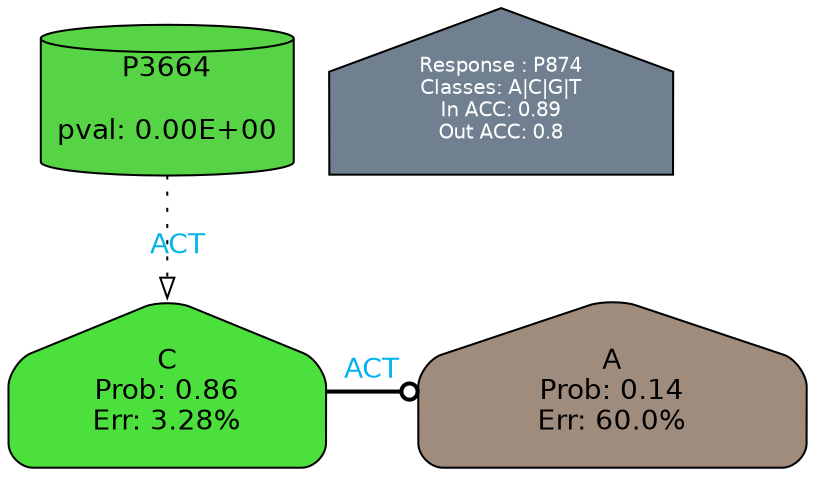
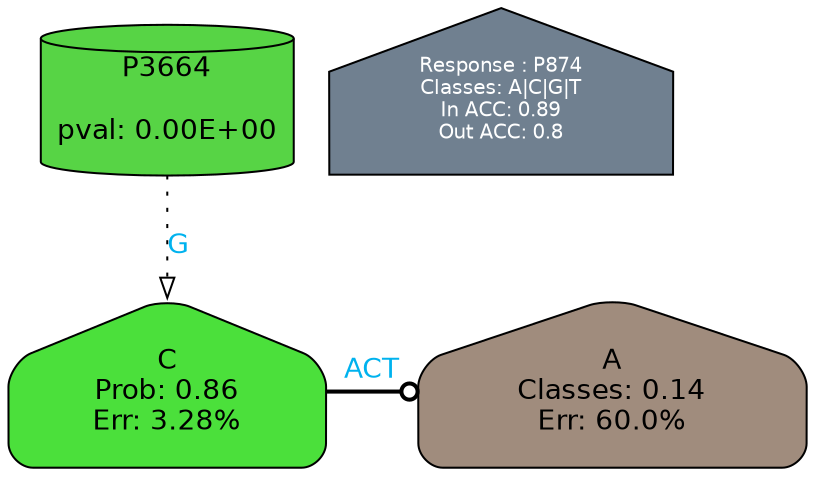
(178, 246) -> (178, 246)
(612, 392) -> (612, 392)
